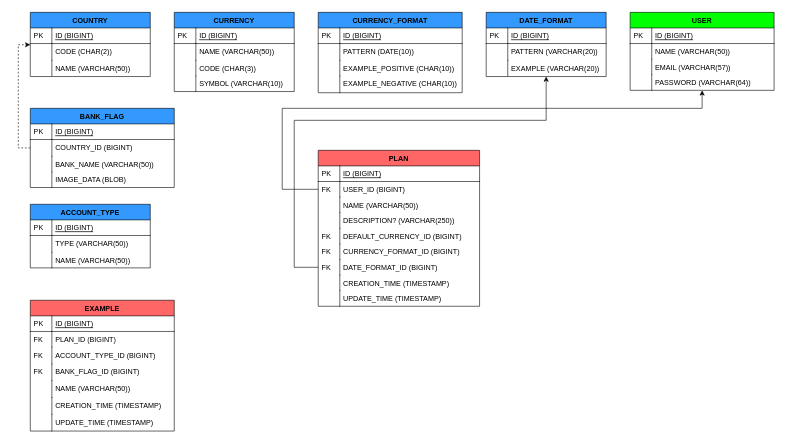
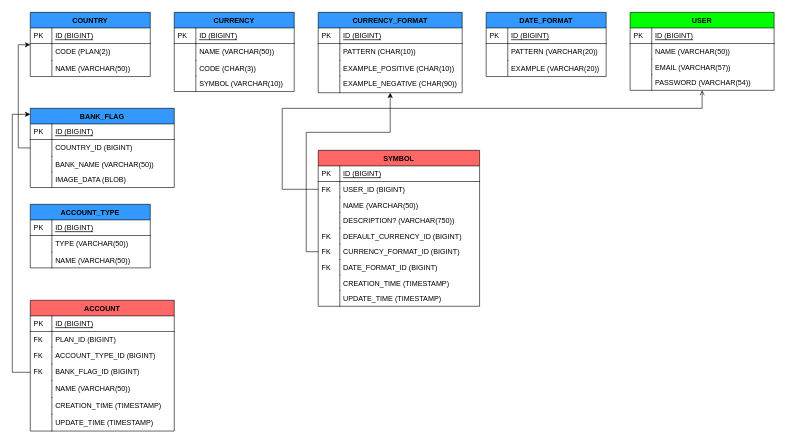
(82, 52) -> (82, 52)
(379, 52) -> (379, 52)
(699, 83) -> (699, 83)
(397, 84) -> (397, 84)
(702, 95) -> (702, 94)
(18, 98) -> (18, 98)
none -> (16, 114)
(545, 120) -> none
(399, 158) -> (399, 158)
(397, 221) -> (397, 221)
none -> (306, 252)
(102, 308) -> (102, 308)
